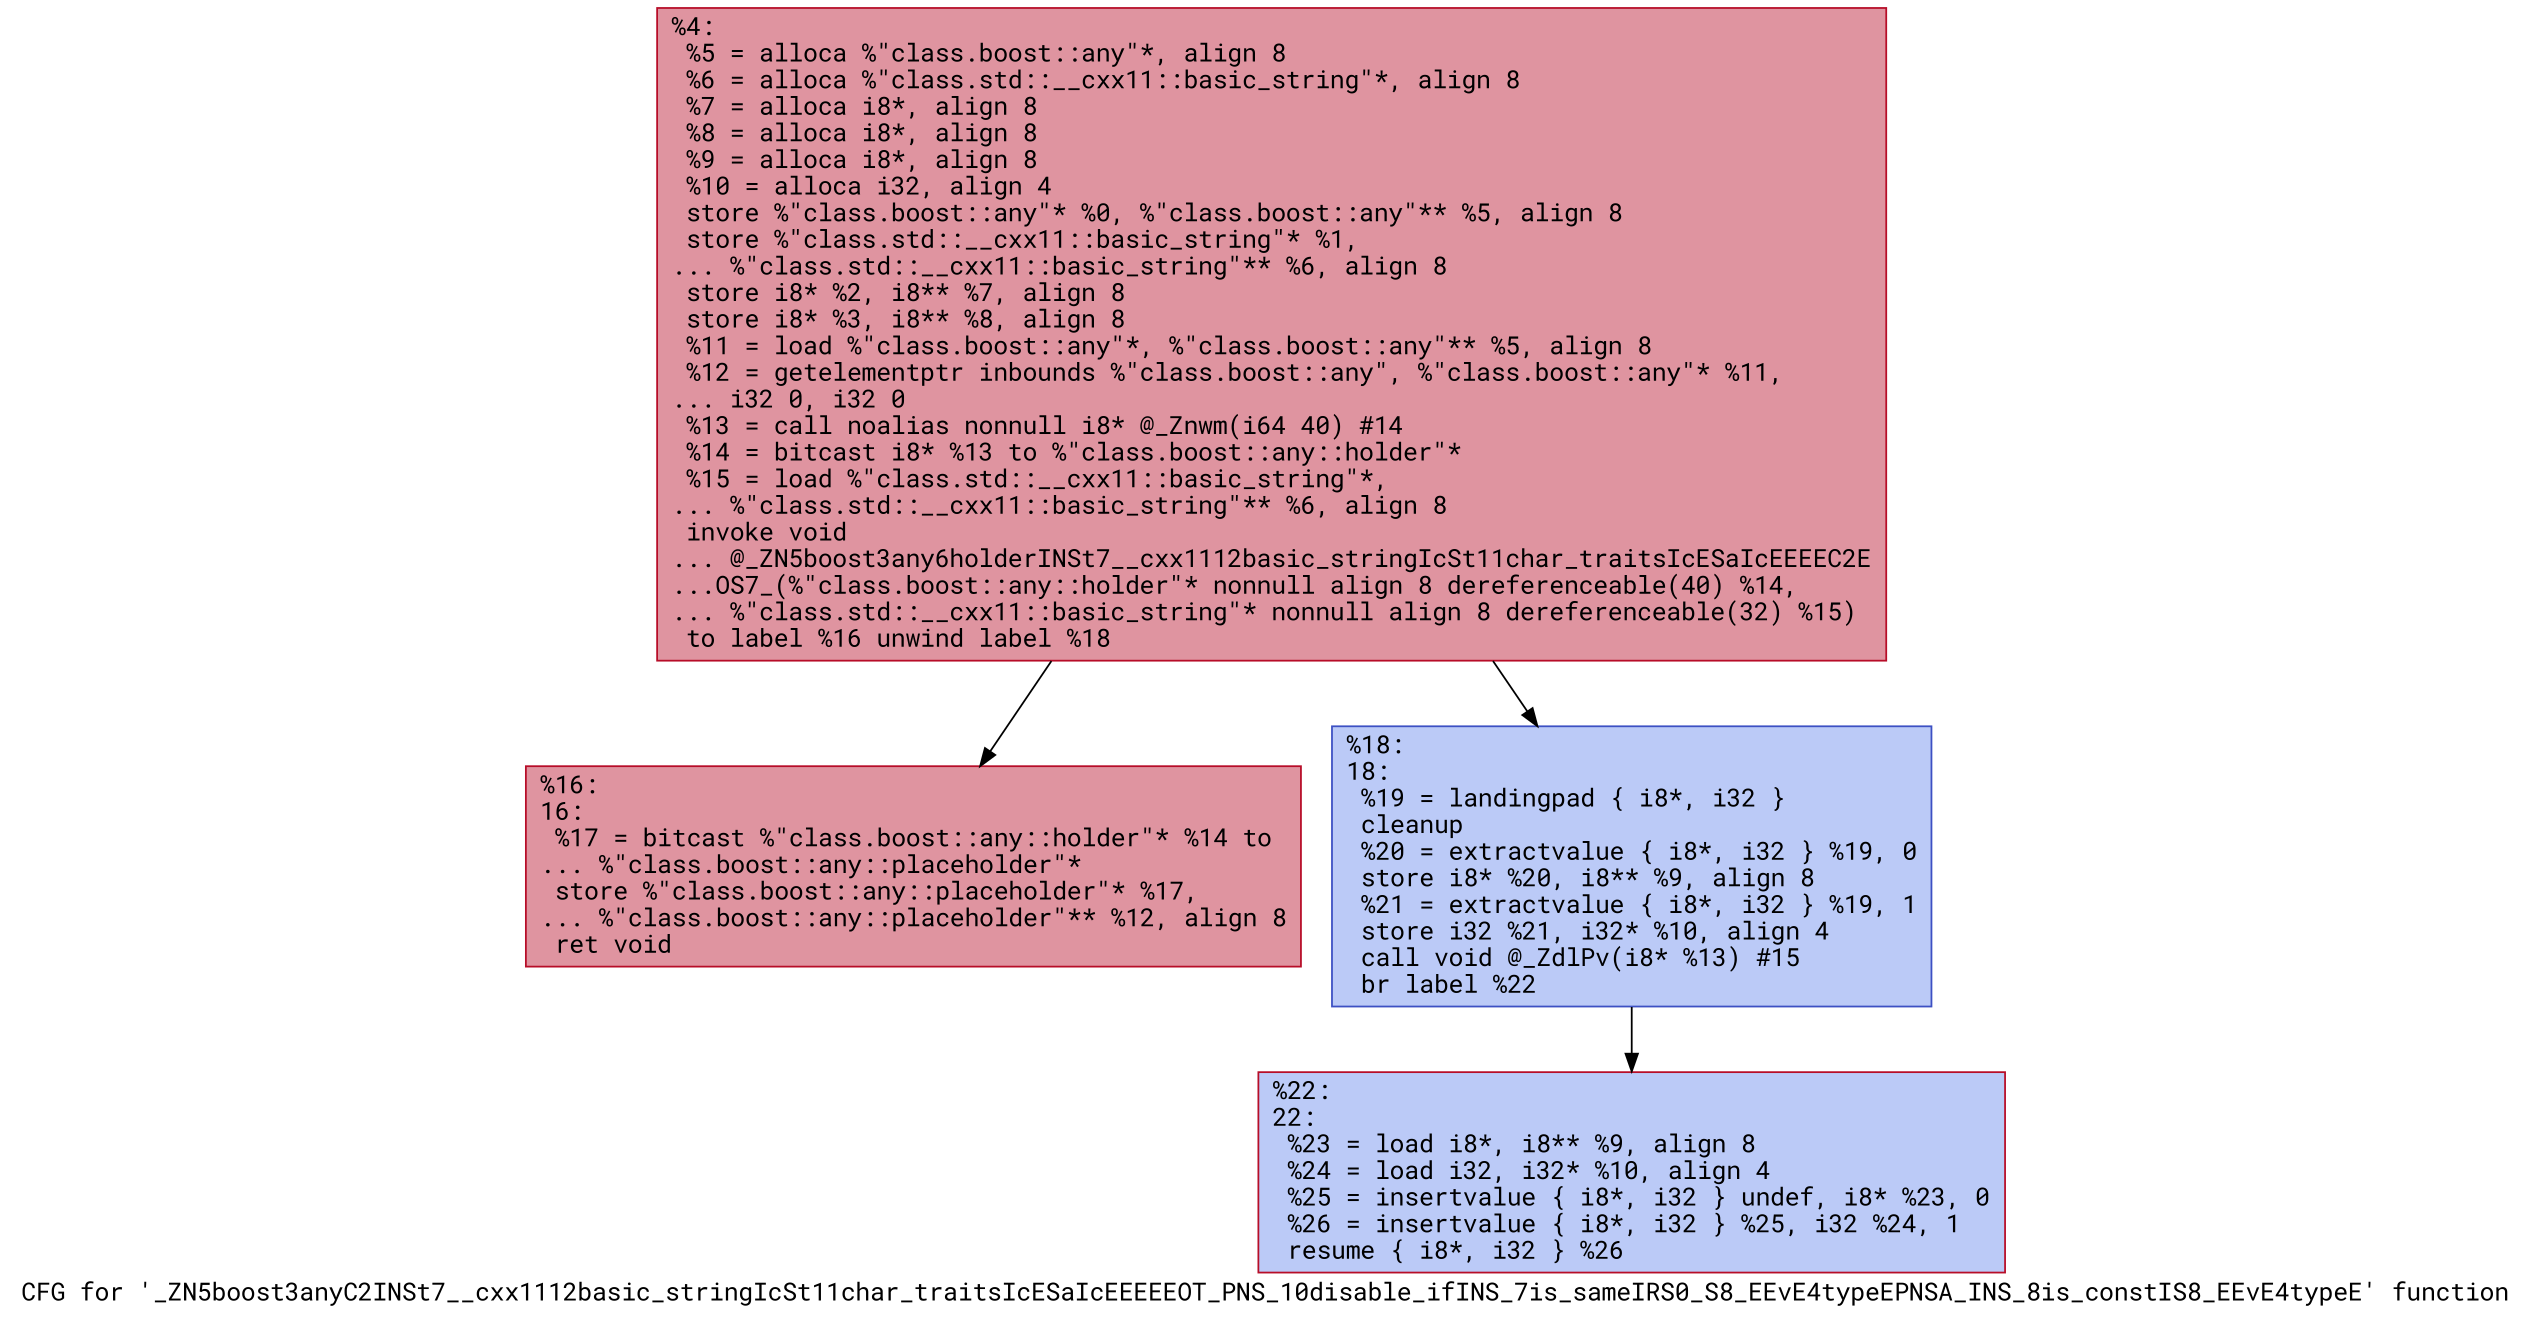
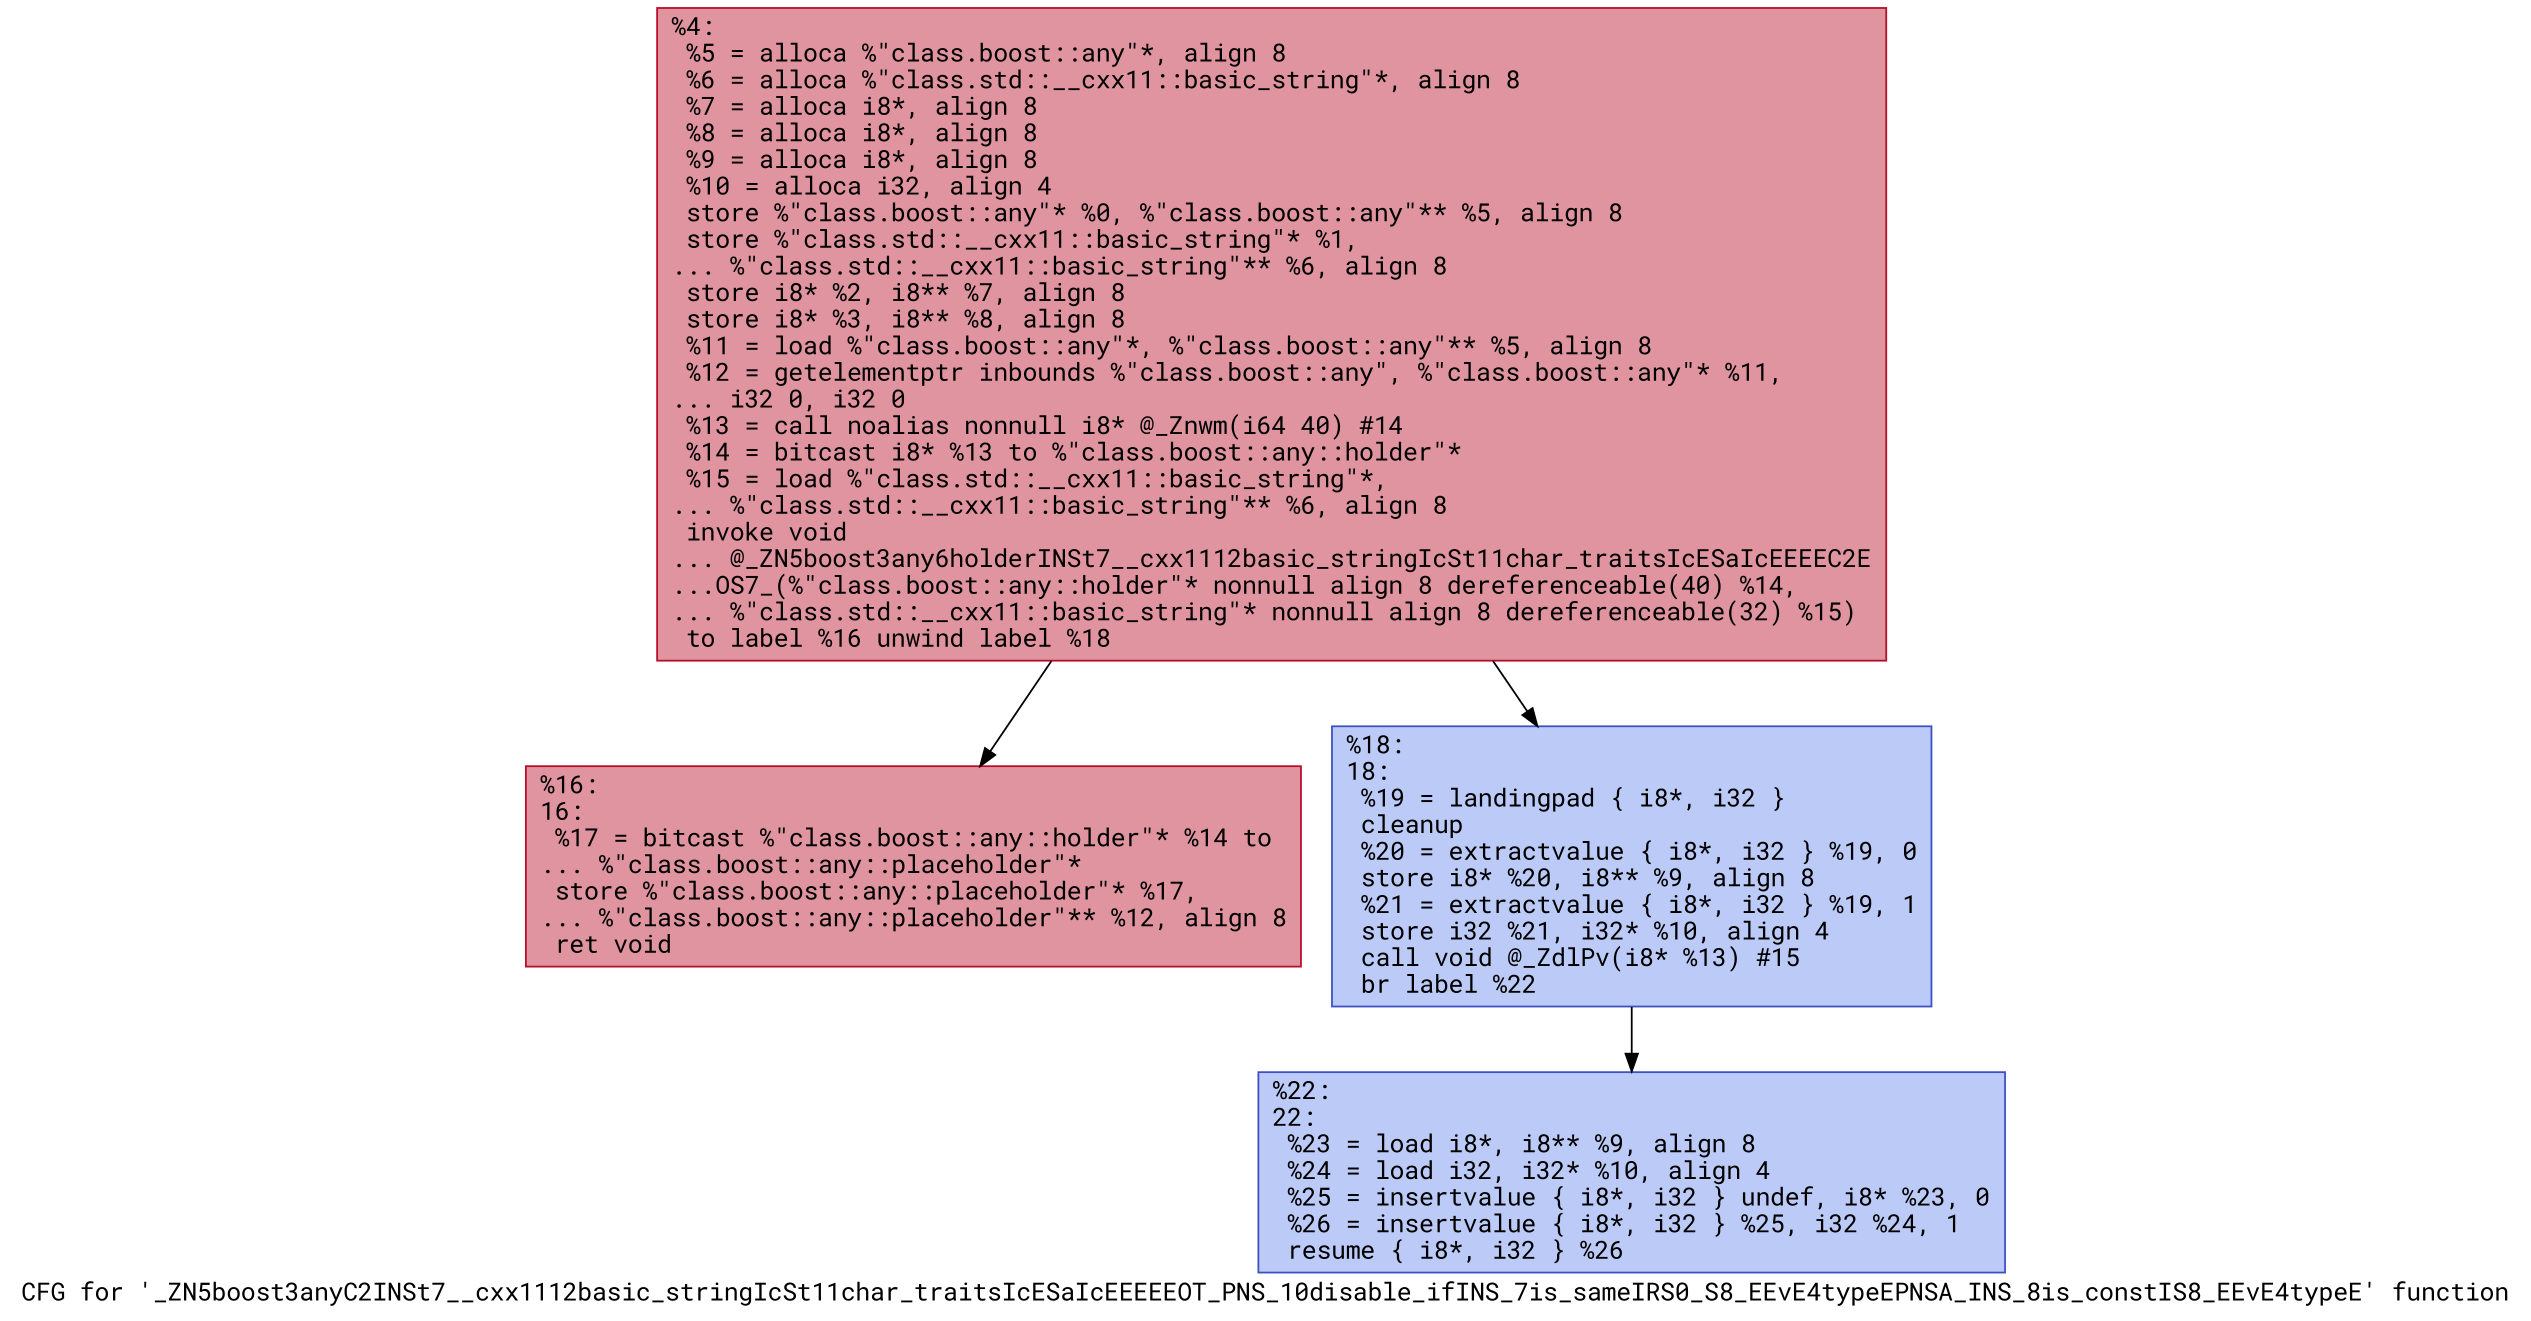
(1632, 1172) -> (1632, 1172)
